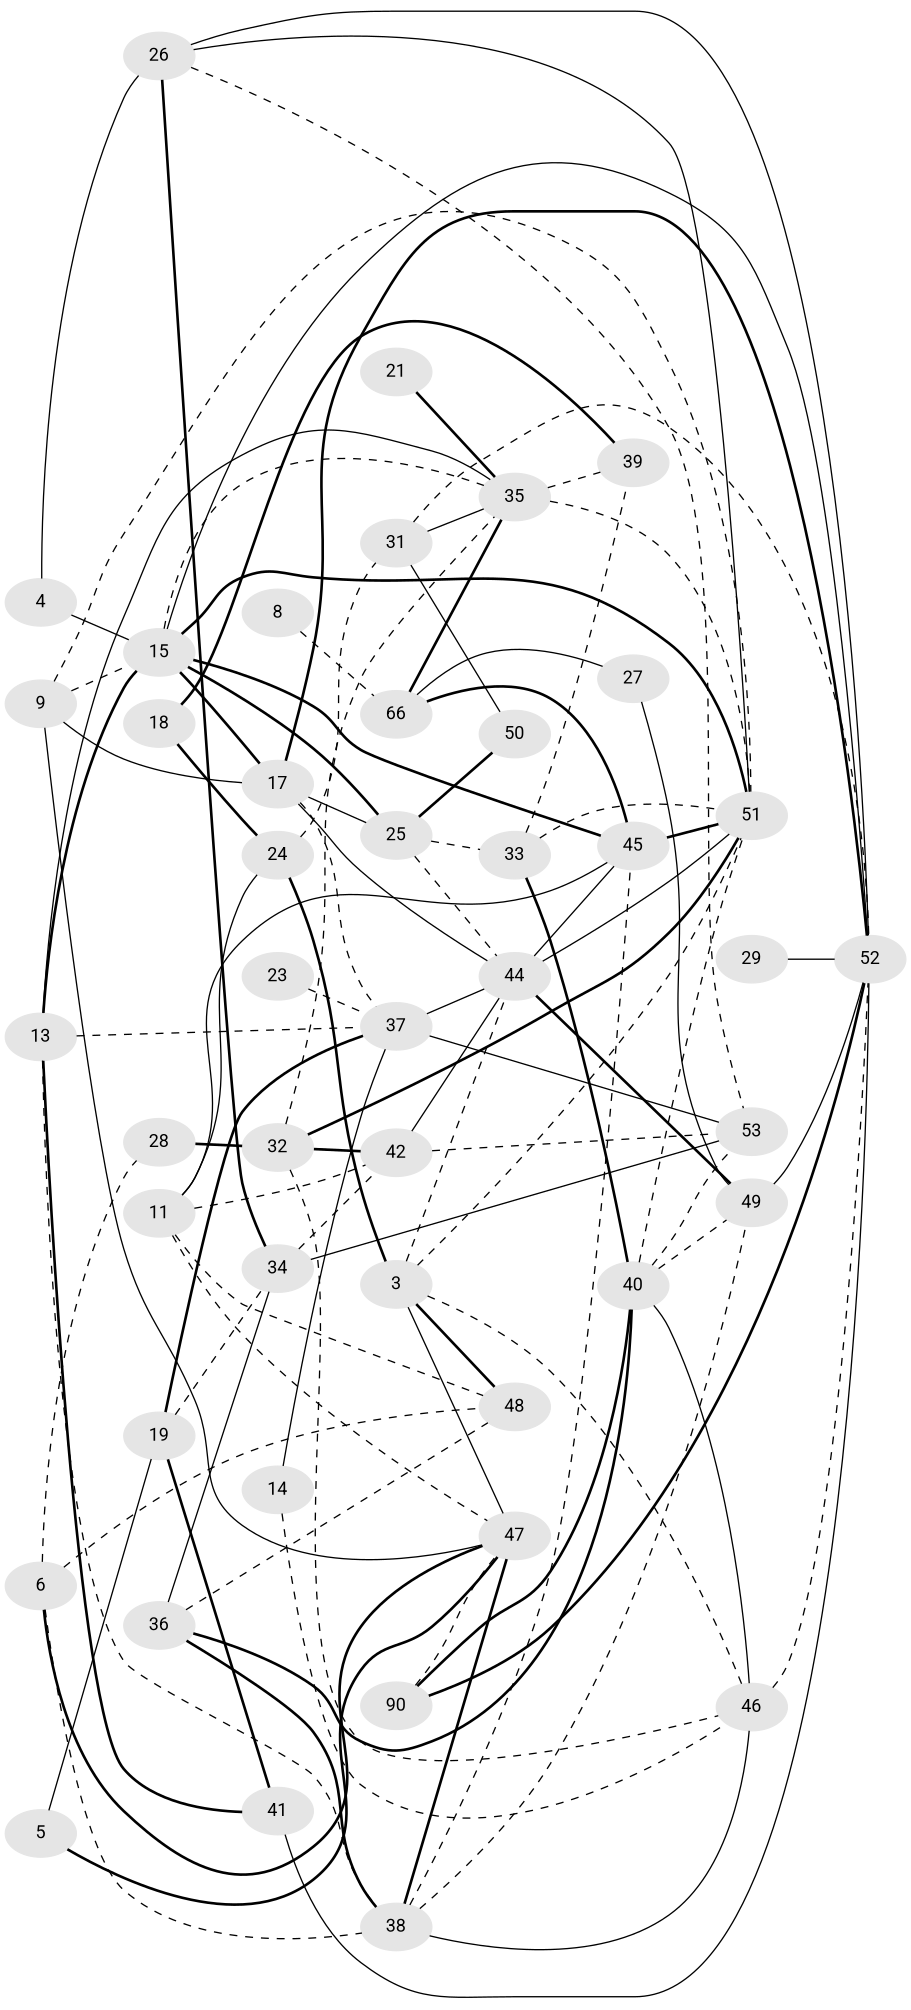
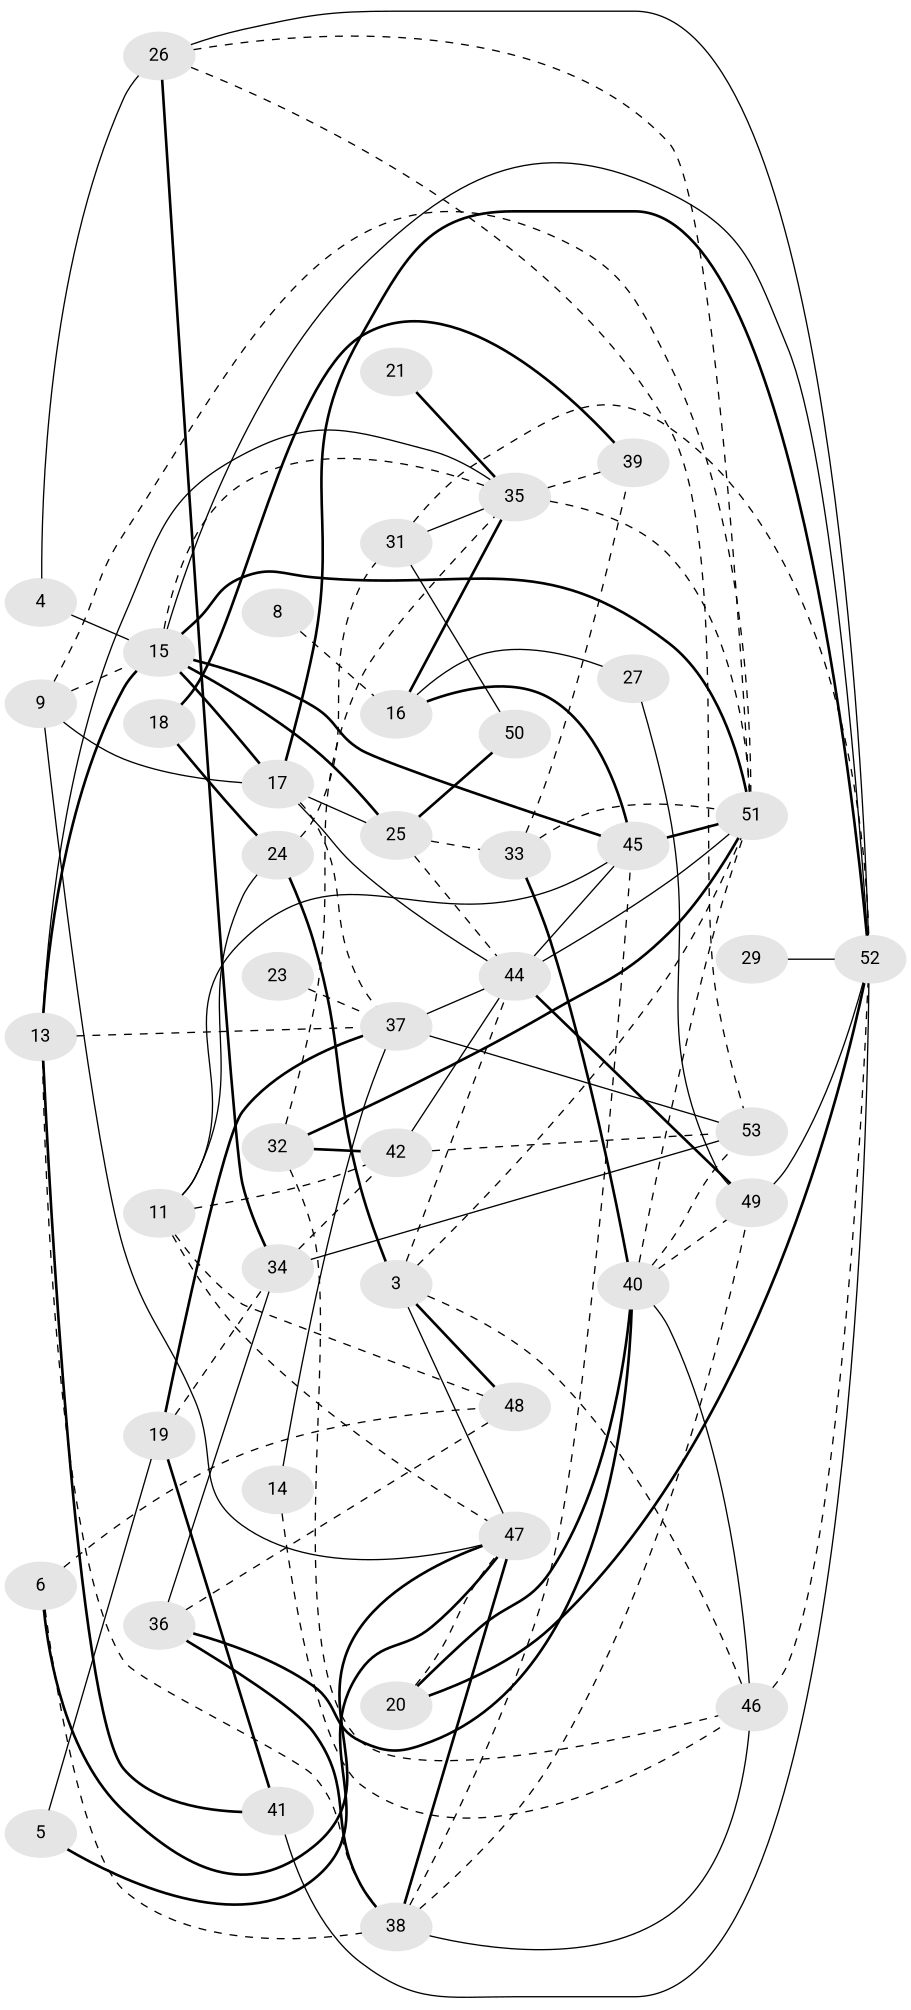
(692, 216) -> (692, 216)
(396, 714) -> (396, 714)
(159, 1142) -> none
(396, 1706) -> (396, 1706)
